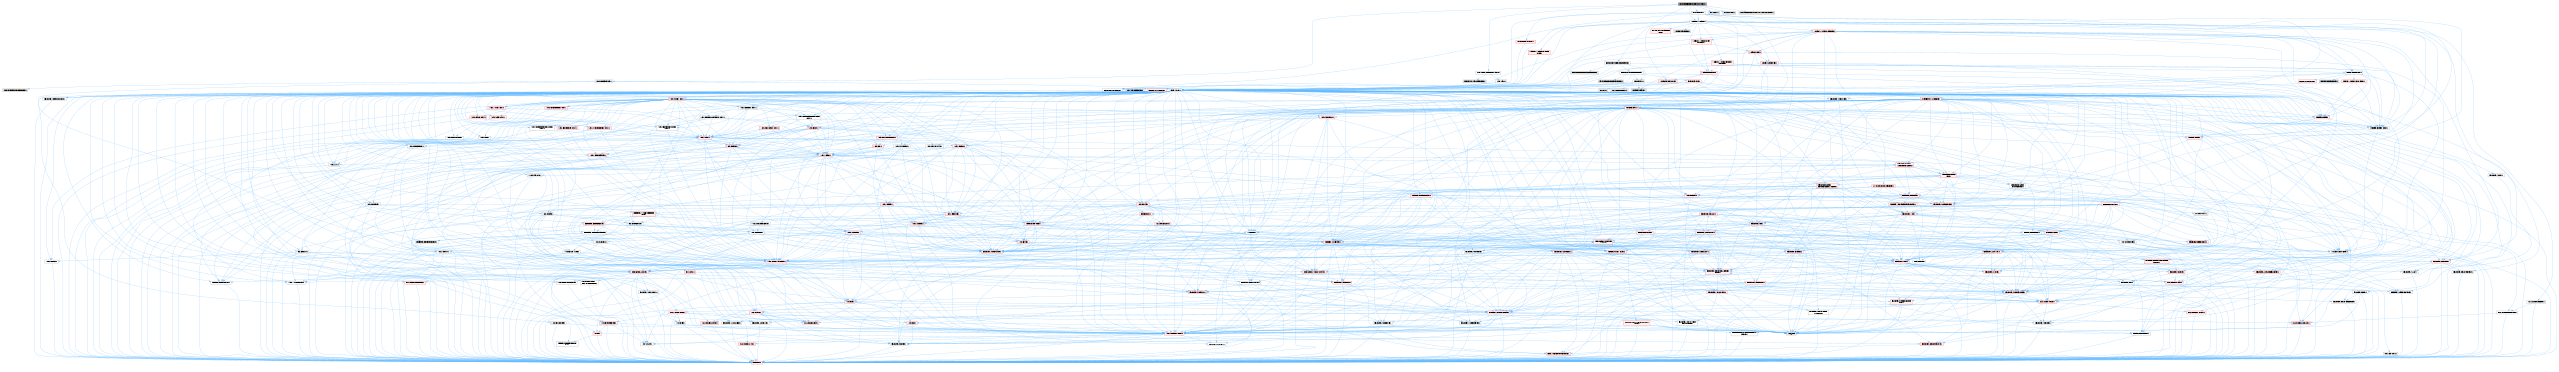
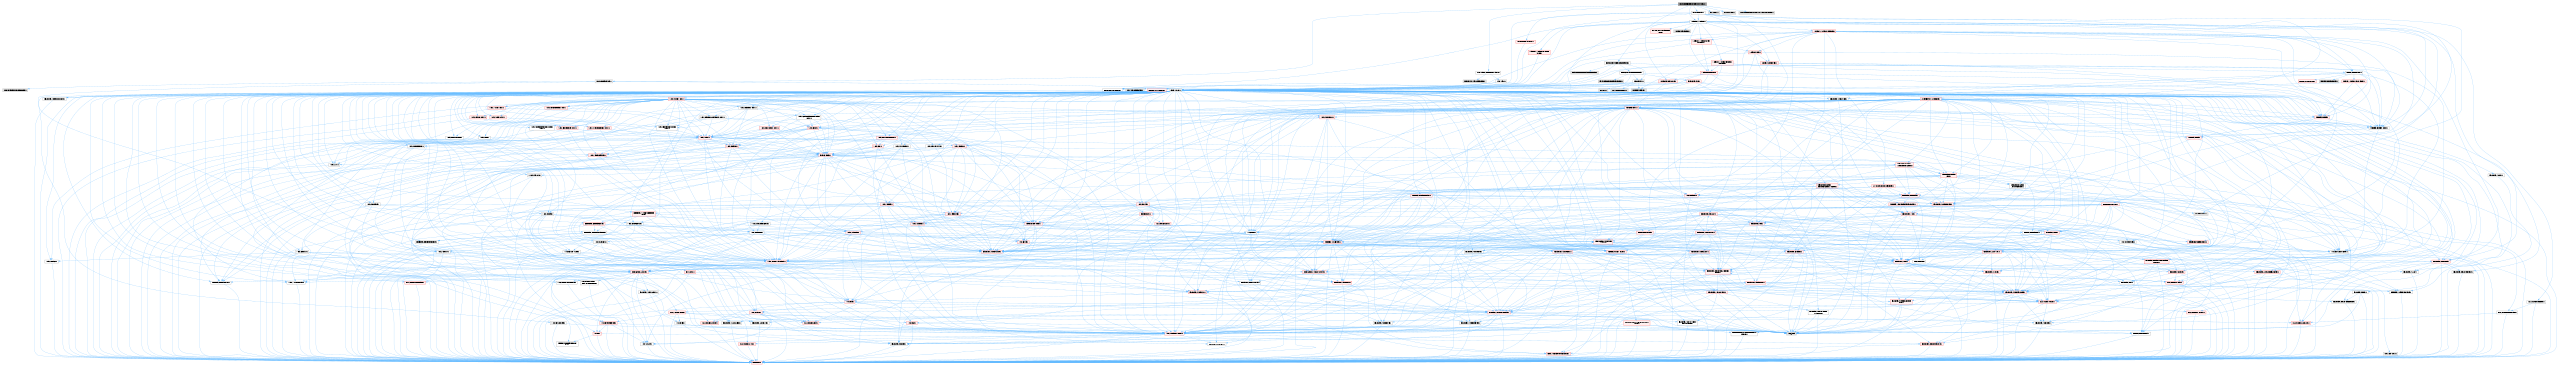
(825, 155) -> (825, 155)
(1798, 232) -> (1732, 219)
